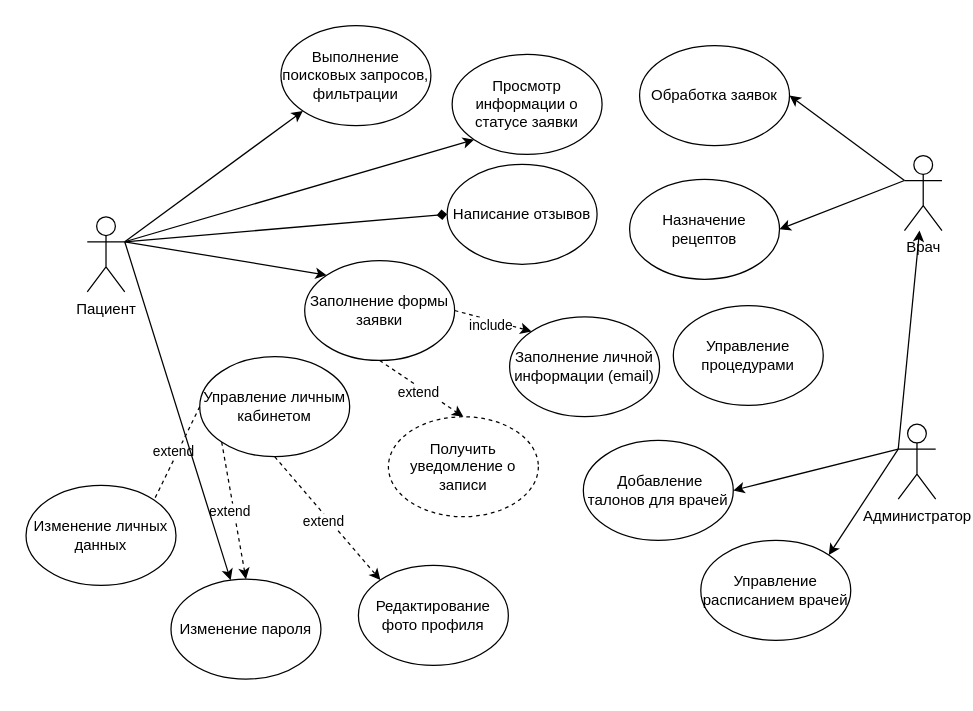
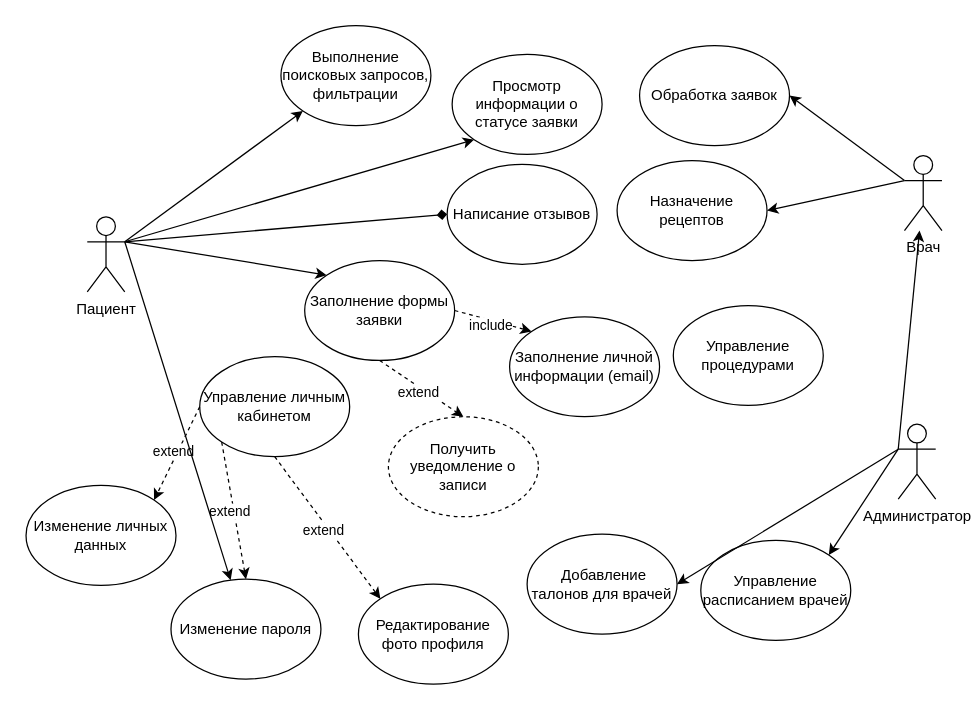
(704, 229) -> (692, 211)
(658, 491) -> (602, 584)
(156, 495) -> (158, 491)
(433, 616) -> (433, 634)
